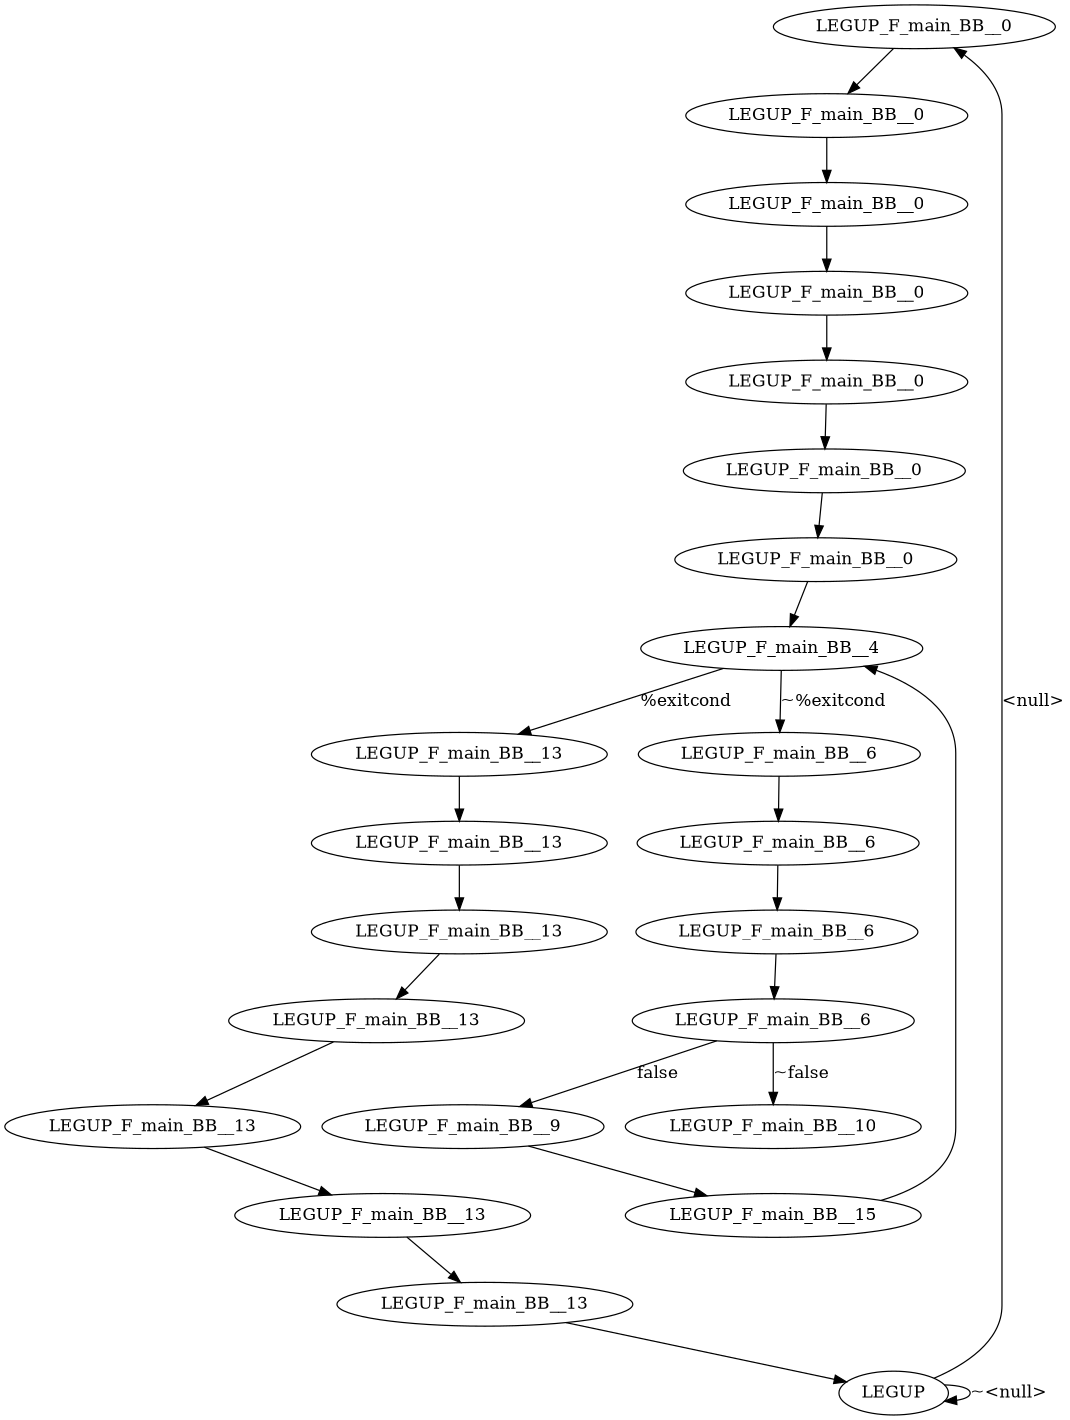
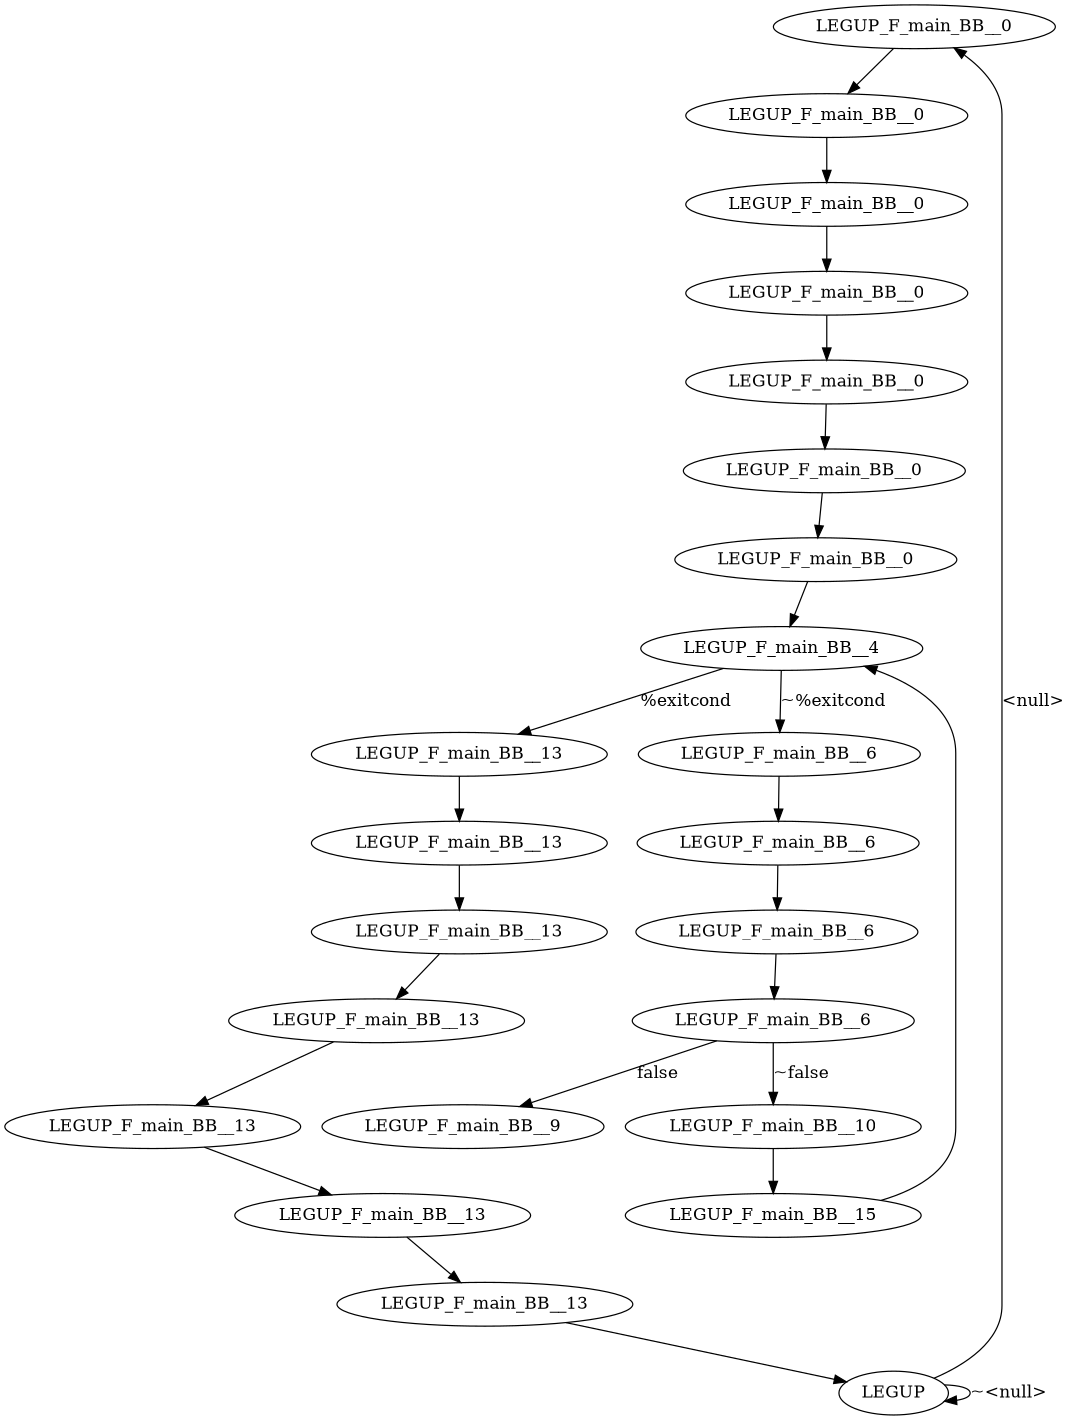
(612, 1169) -> (773, 1165)
